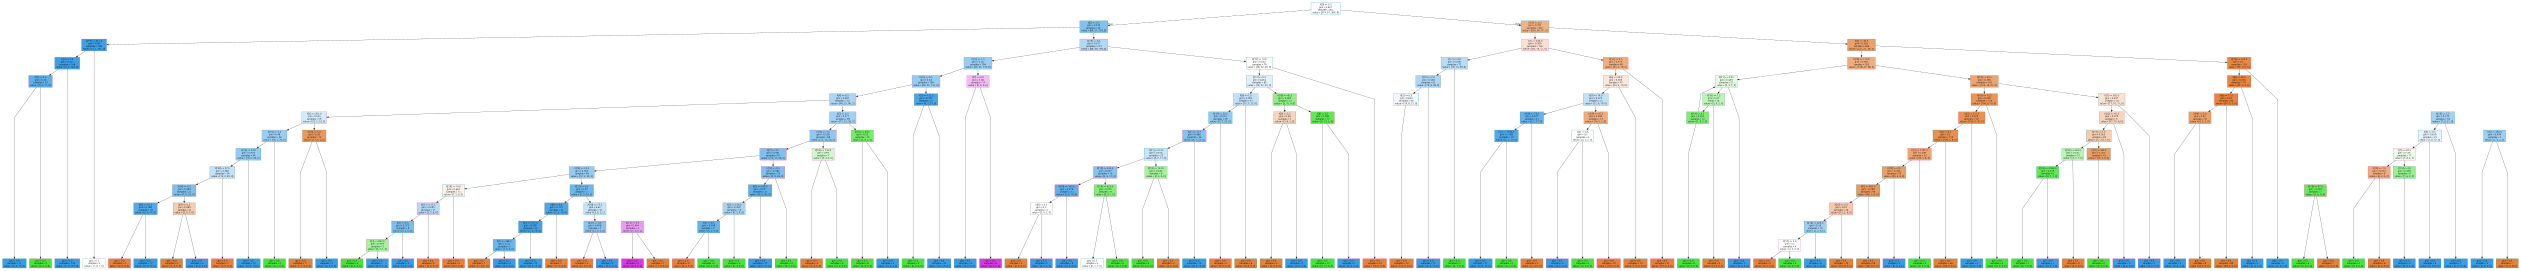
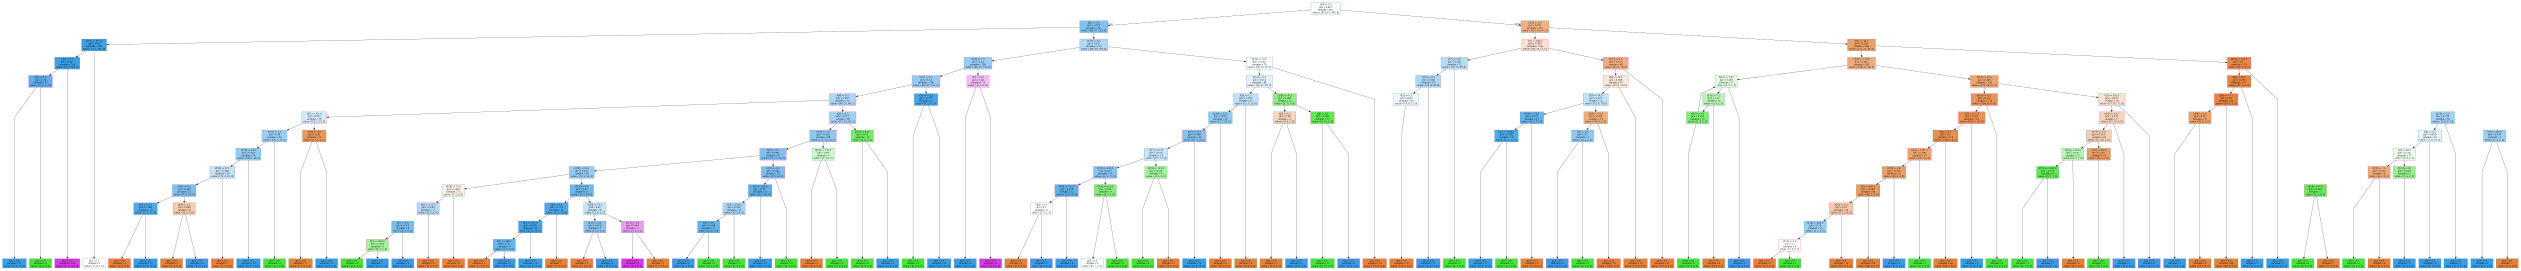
(1714, 100) -> (1714, 100)
(1583, 136) -> (1583, 136)
(823, 154) -> (823, 154)
(2404, 172) -> (2404, 172)
(416, 217) -> none
none -> (613, 217)
(67, 263) -> (67, 263)
(683, 263) -> (683, 263)
(1688, 263) -> (1688, 263)
(1815, 263) -> none
